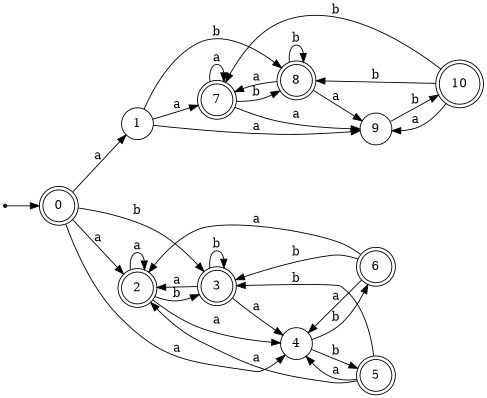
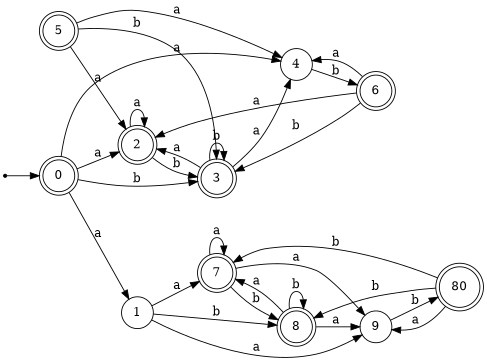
(460, 84) -> (460, 287)
(209, 331) -> none
(330, 357) -> none
